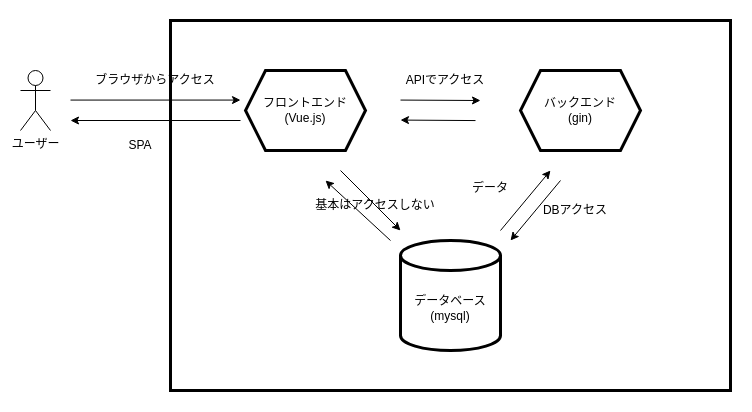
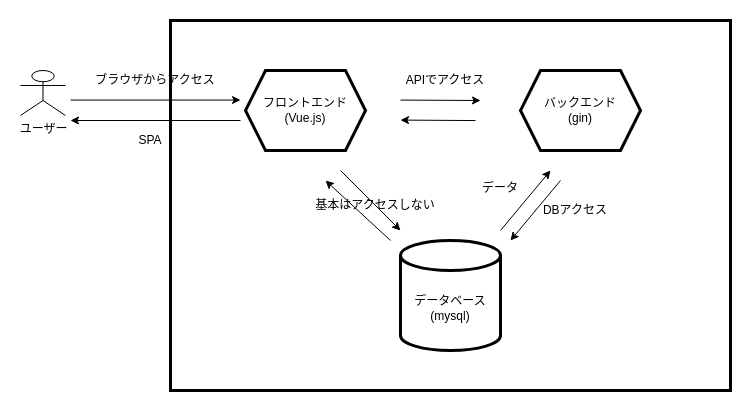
(36, 101) -> (43, 93)
(141, 146) -> (151, 141)
(491, 189) -> (501, 189)
